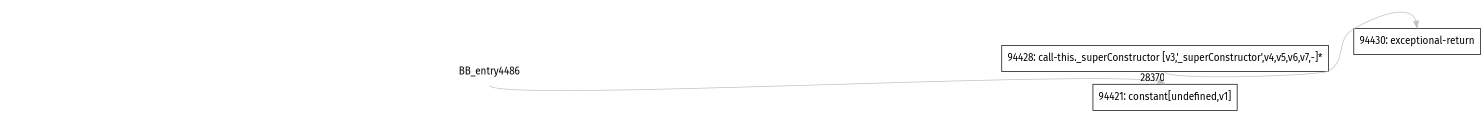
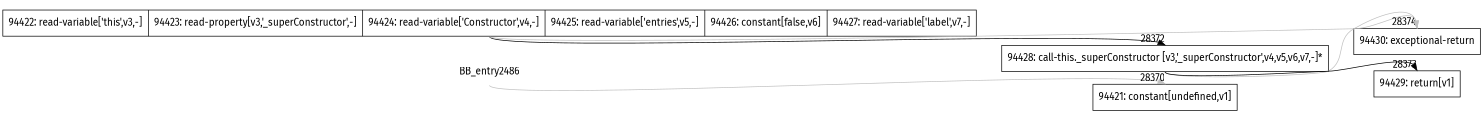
none -> (490, 23)
(490, 72) -> (490, 72)
none -> (1417, 84)
